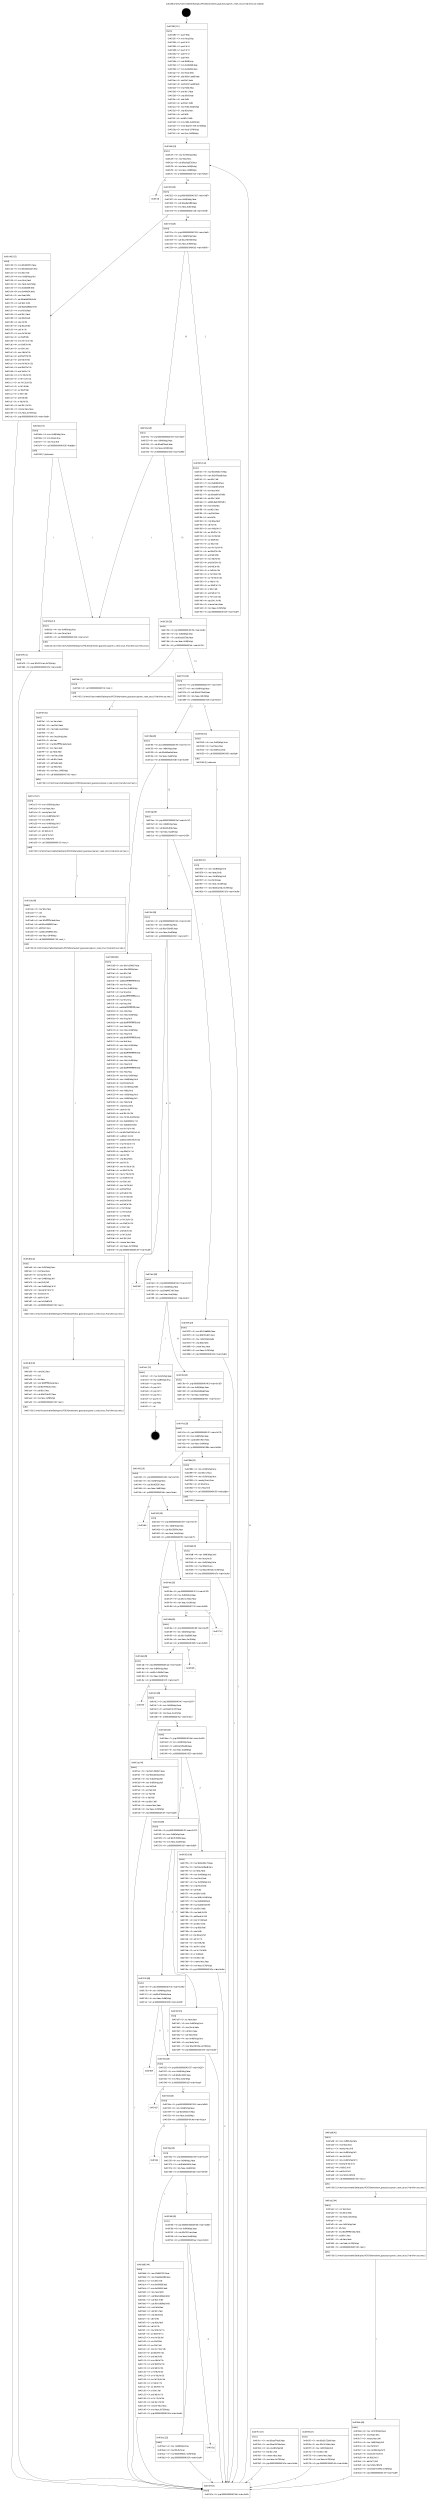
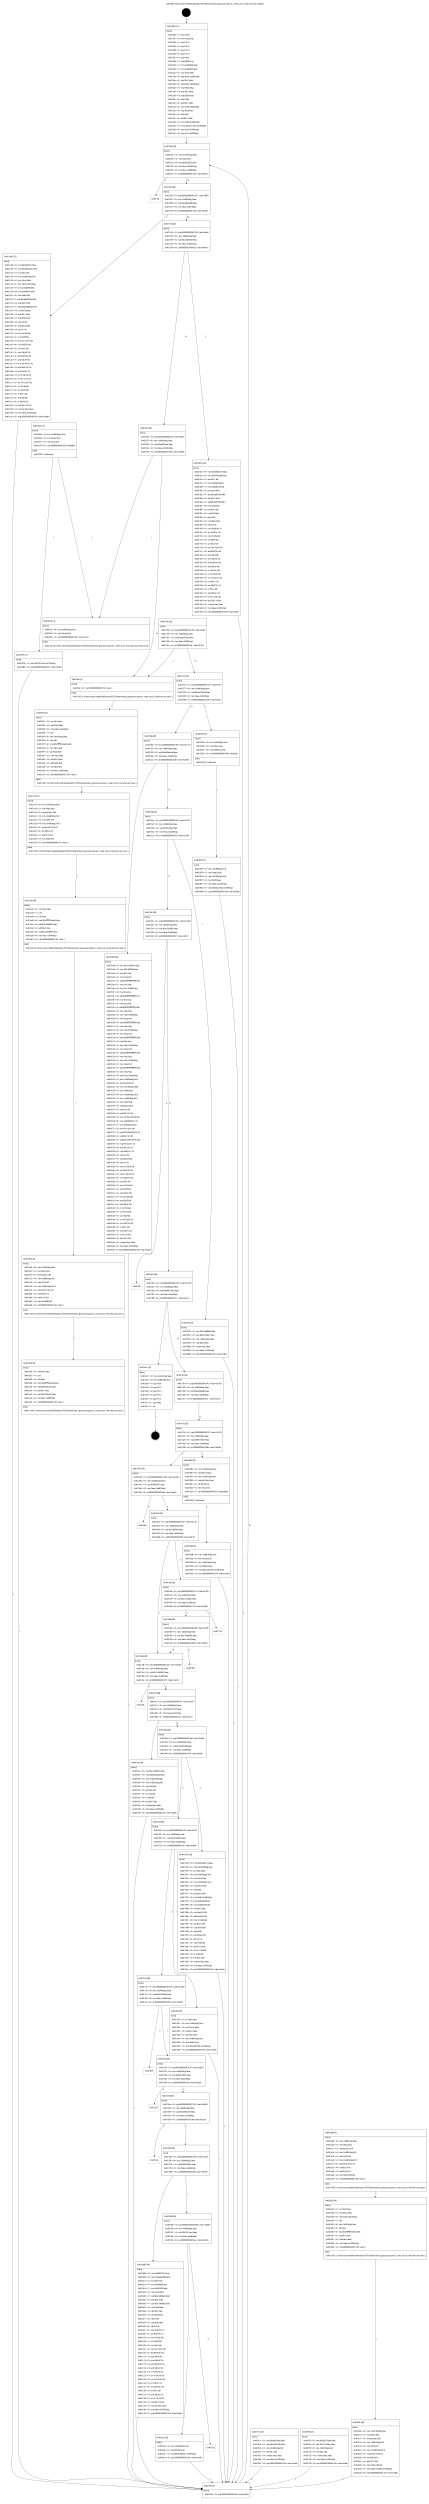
(172, 536) -> (158, 568)
none -> (242, 1549)
